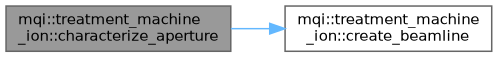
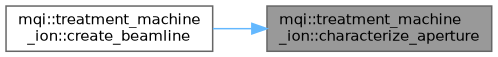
(250, 29) -> (232, 29)
